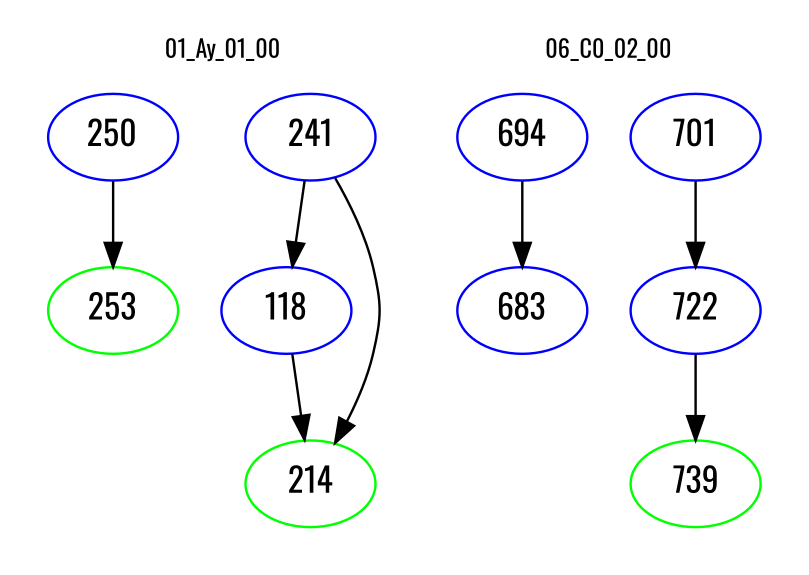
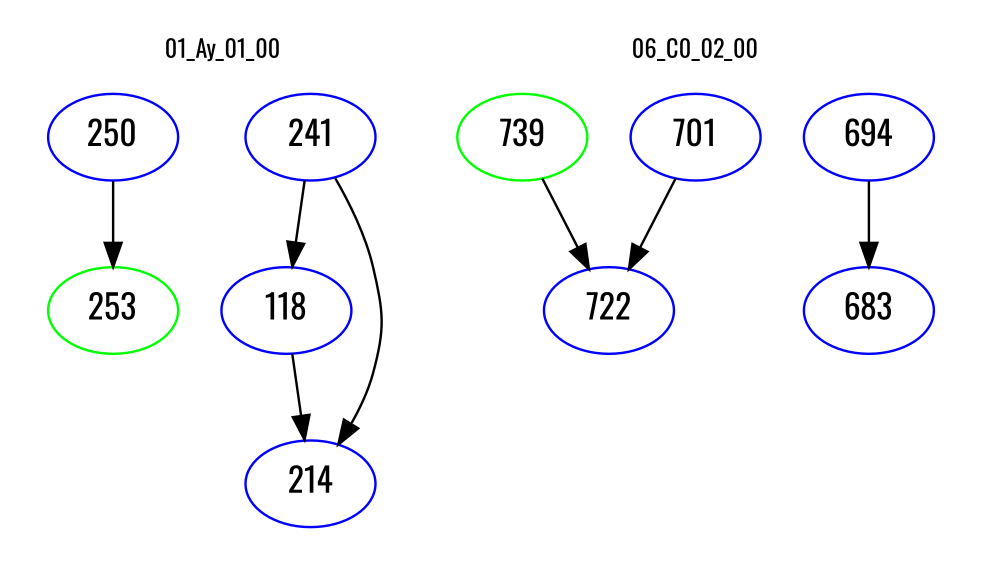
(696, 385) -> (560, 213)
(310, 484) -> (310, 484)
